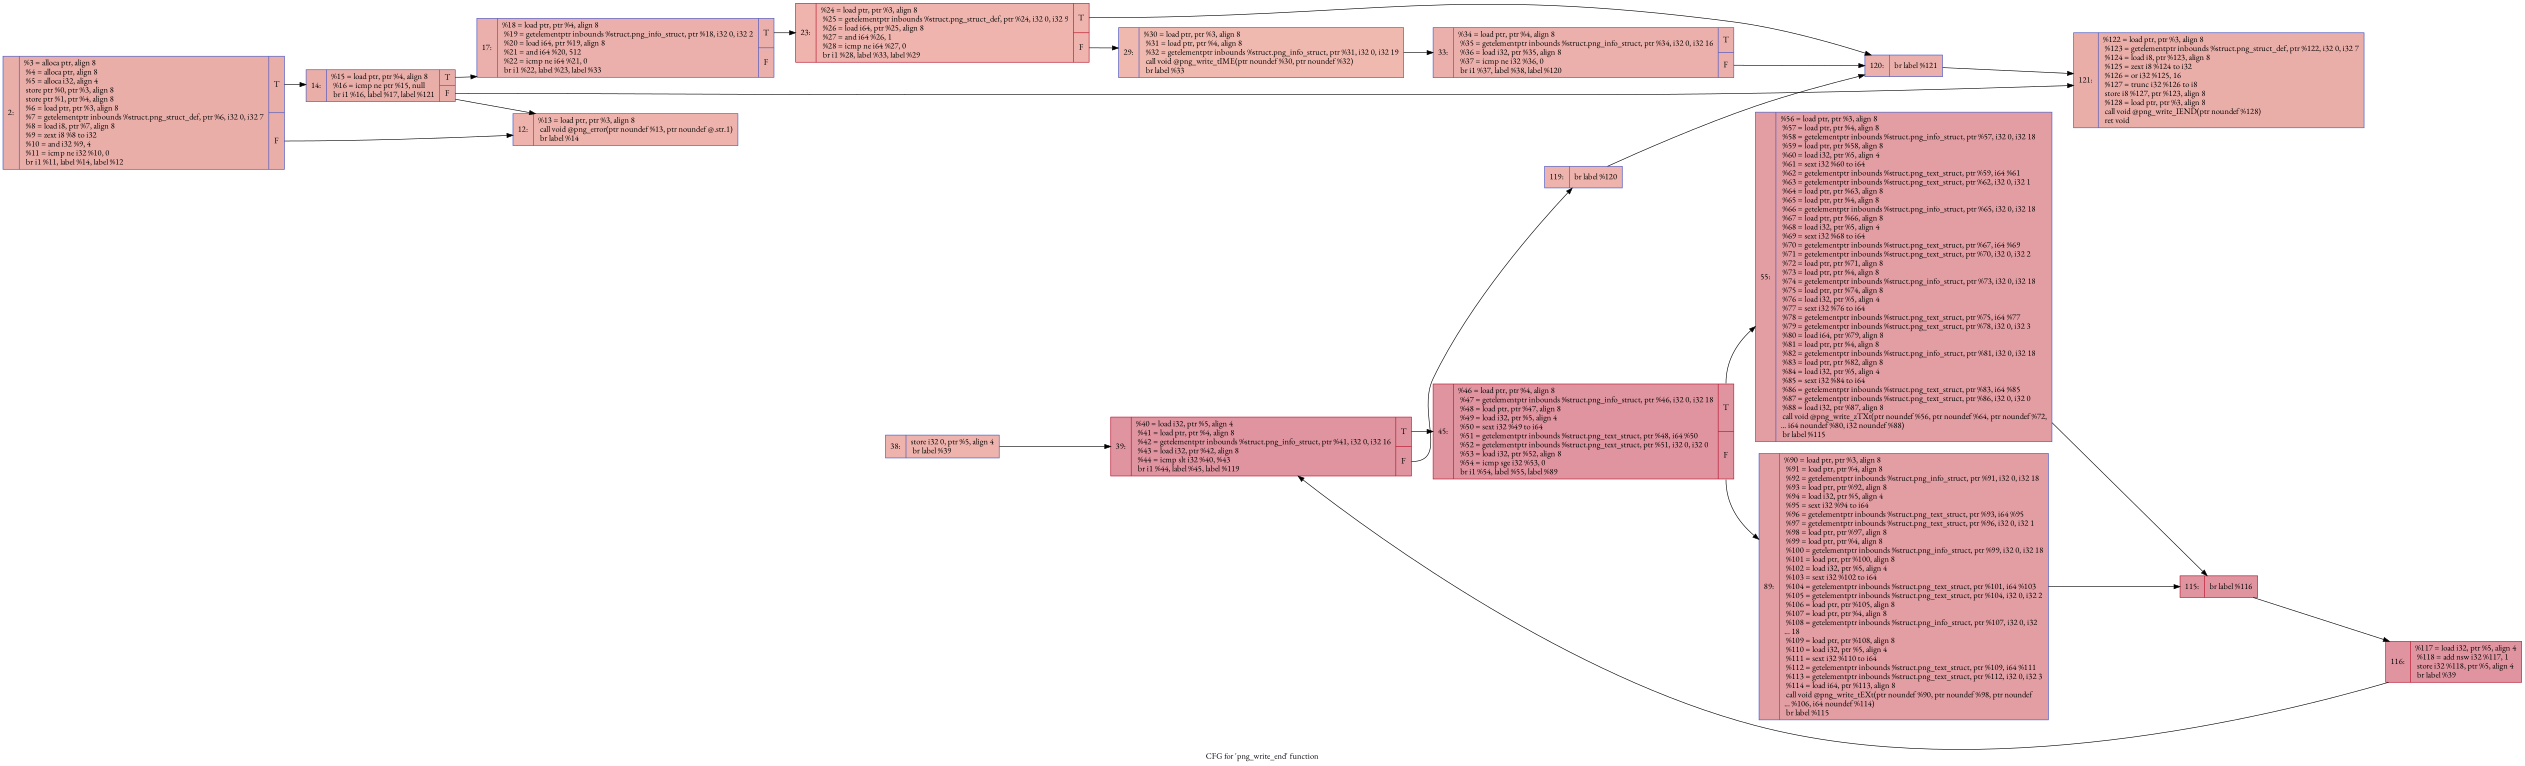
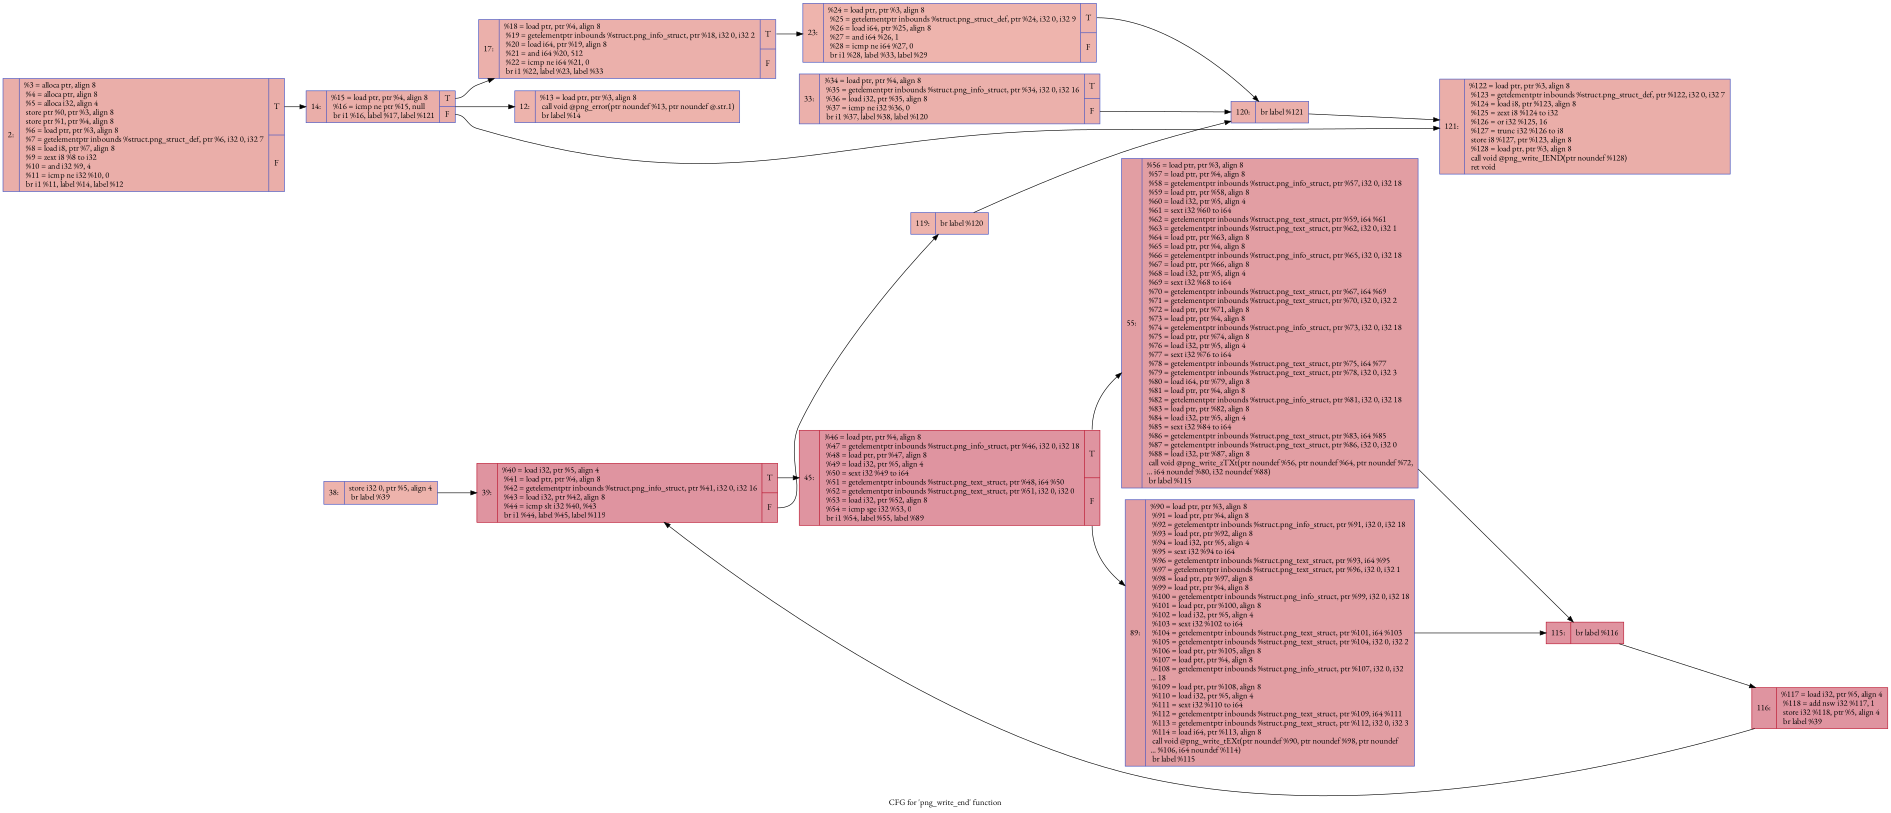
(942, 33) -> (950, 33)
(1261, 53) -> none
(396, 139) -> none
